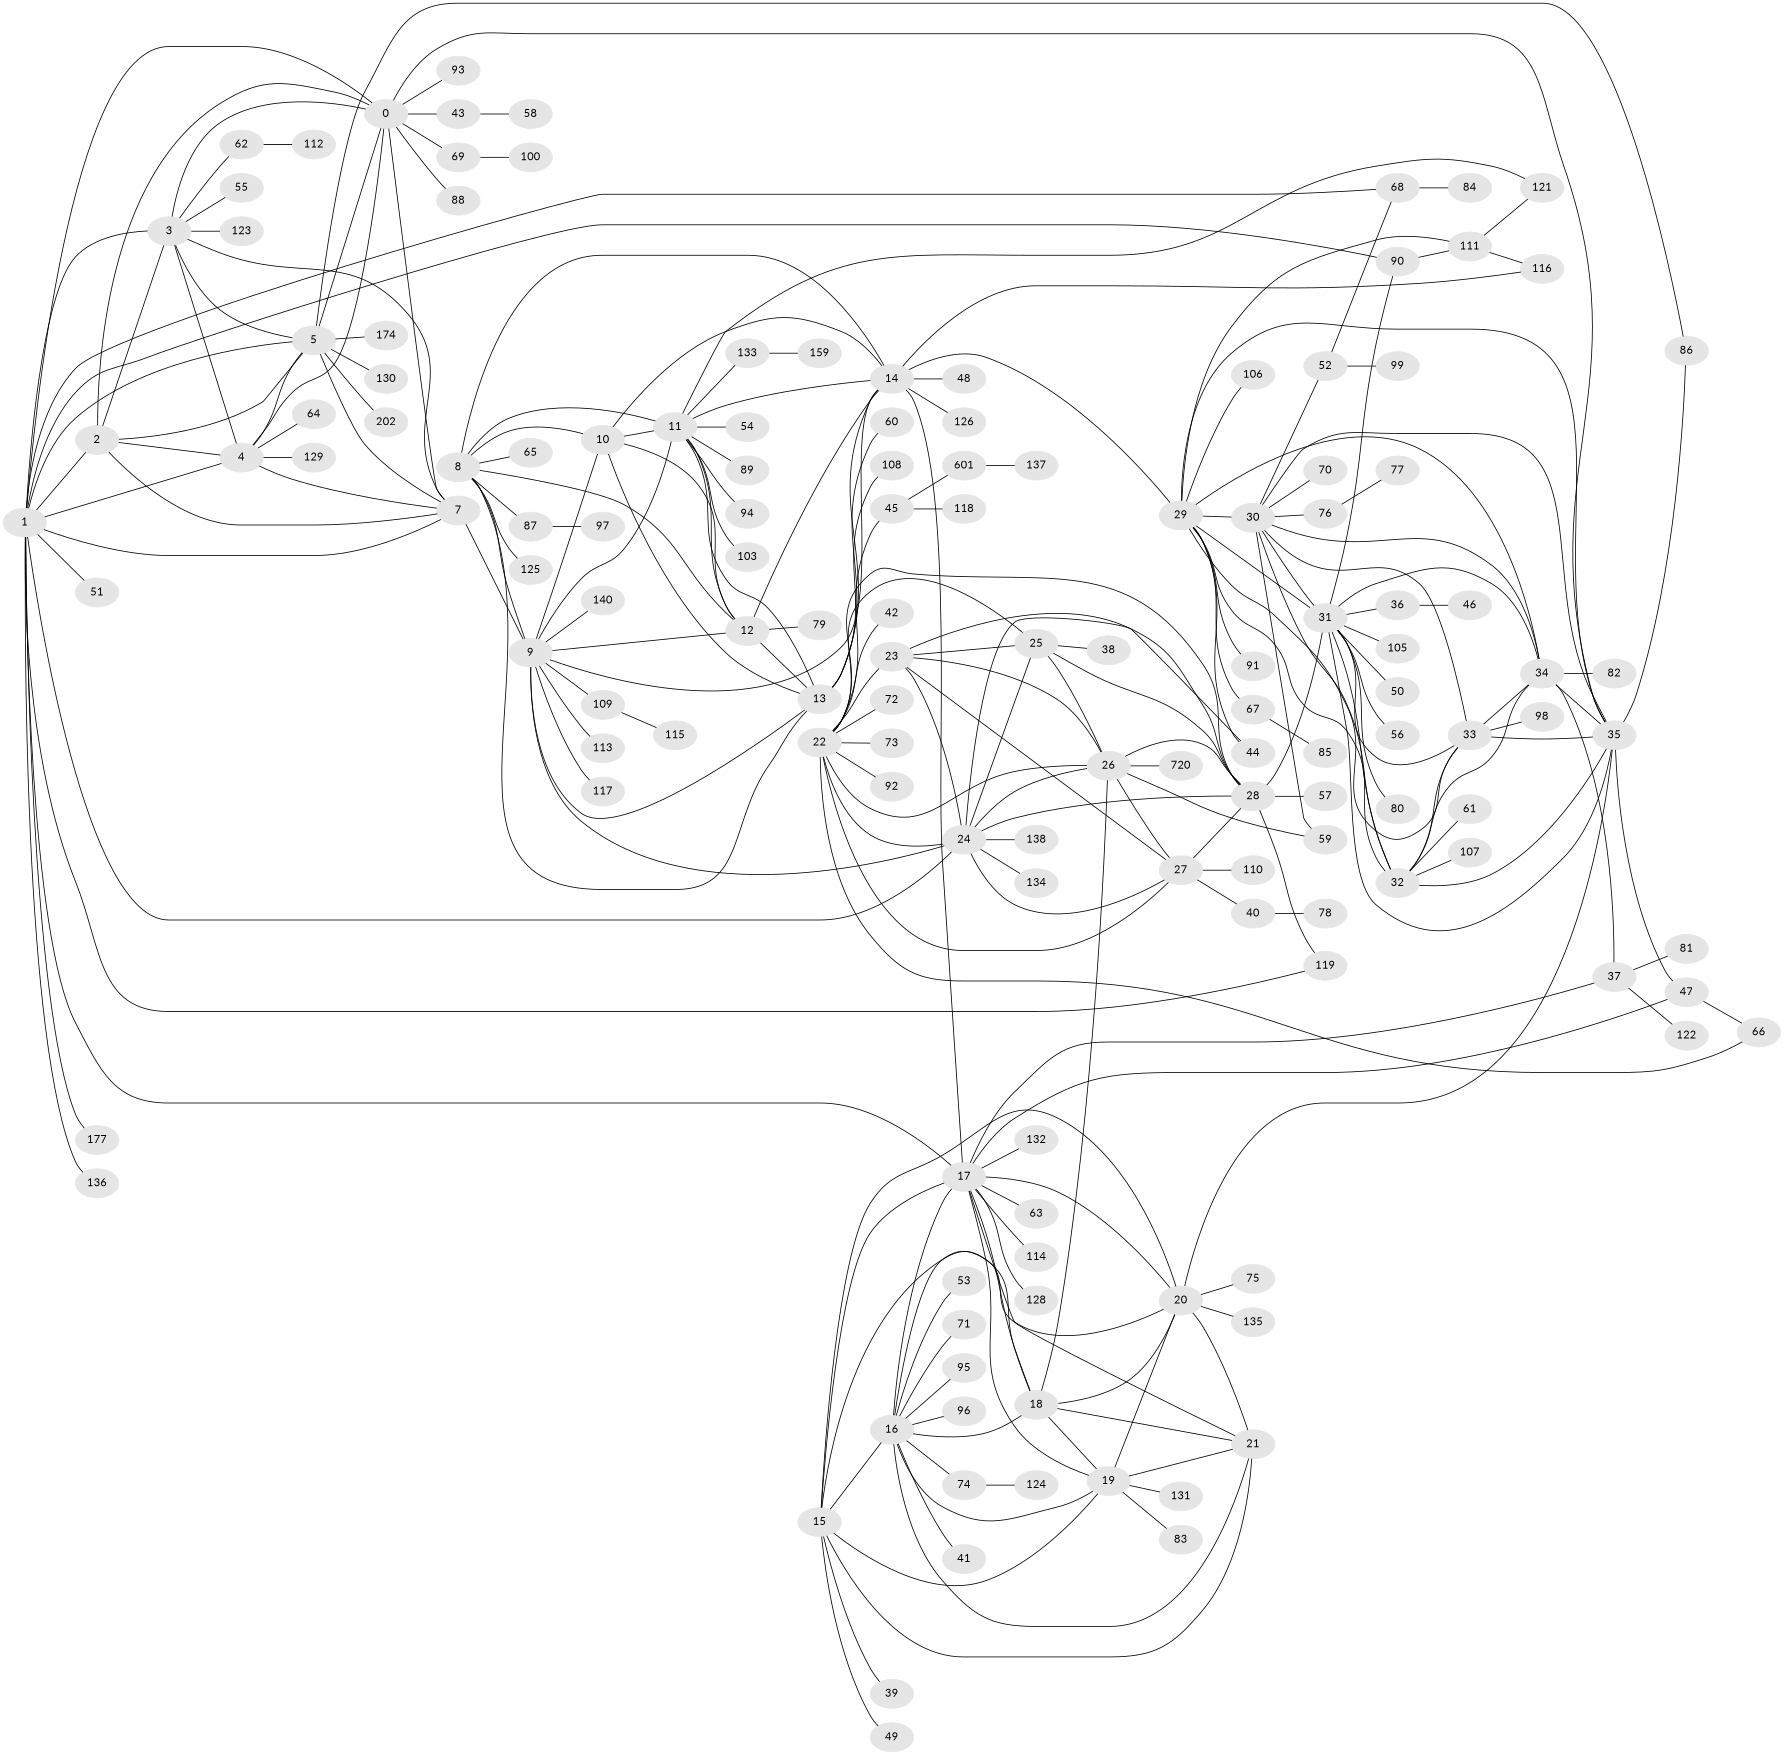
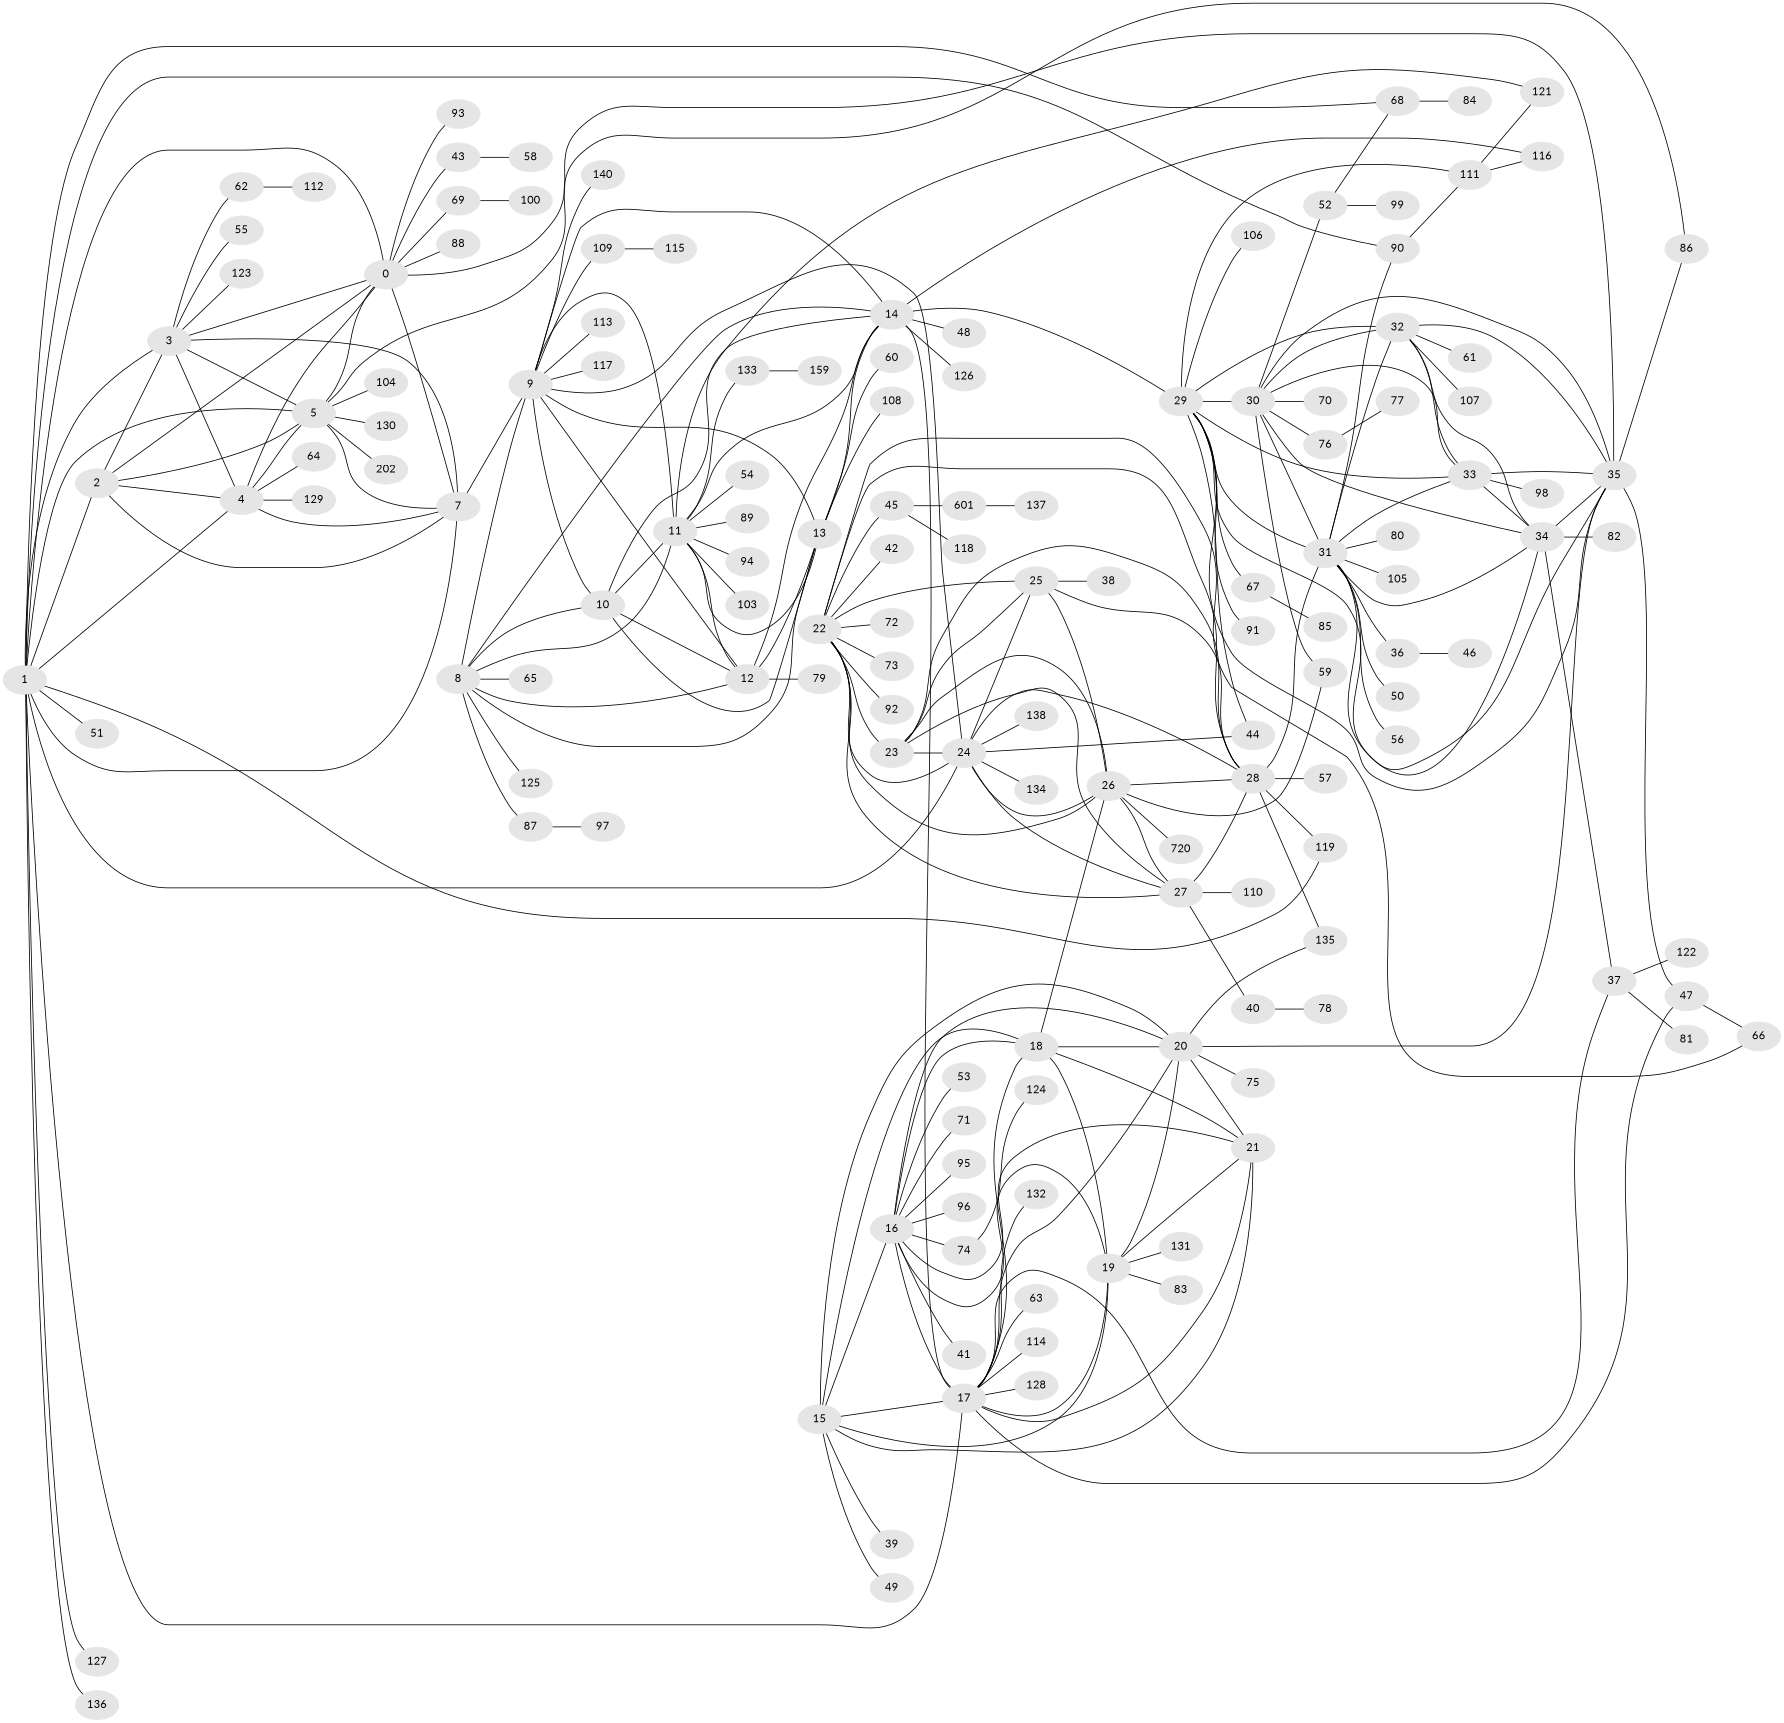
(386, 336) -> (386, 383)
none -> (1289, 860)
(97, 1140) -> (97, 1662)
